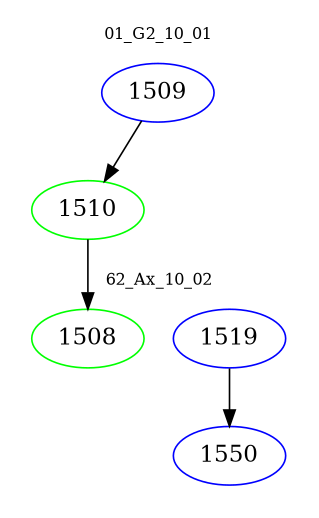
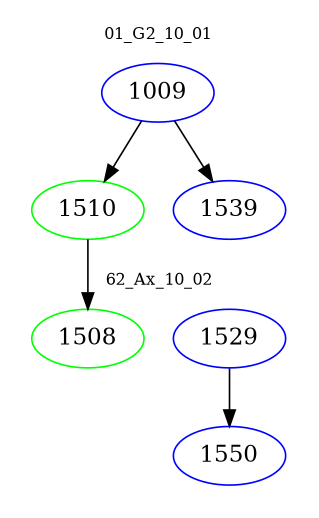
(158, 93) -> (158, 93)
none -> (230, 210)
(230, 339) -> (230, 339)
